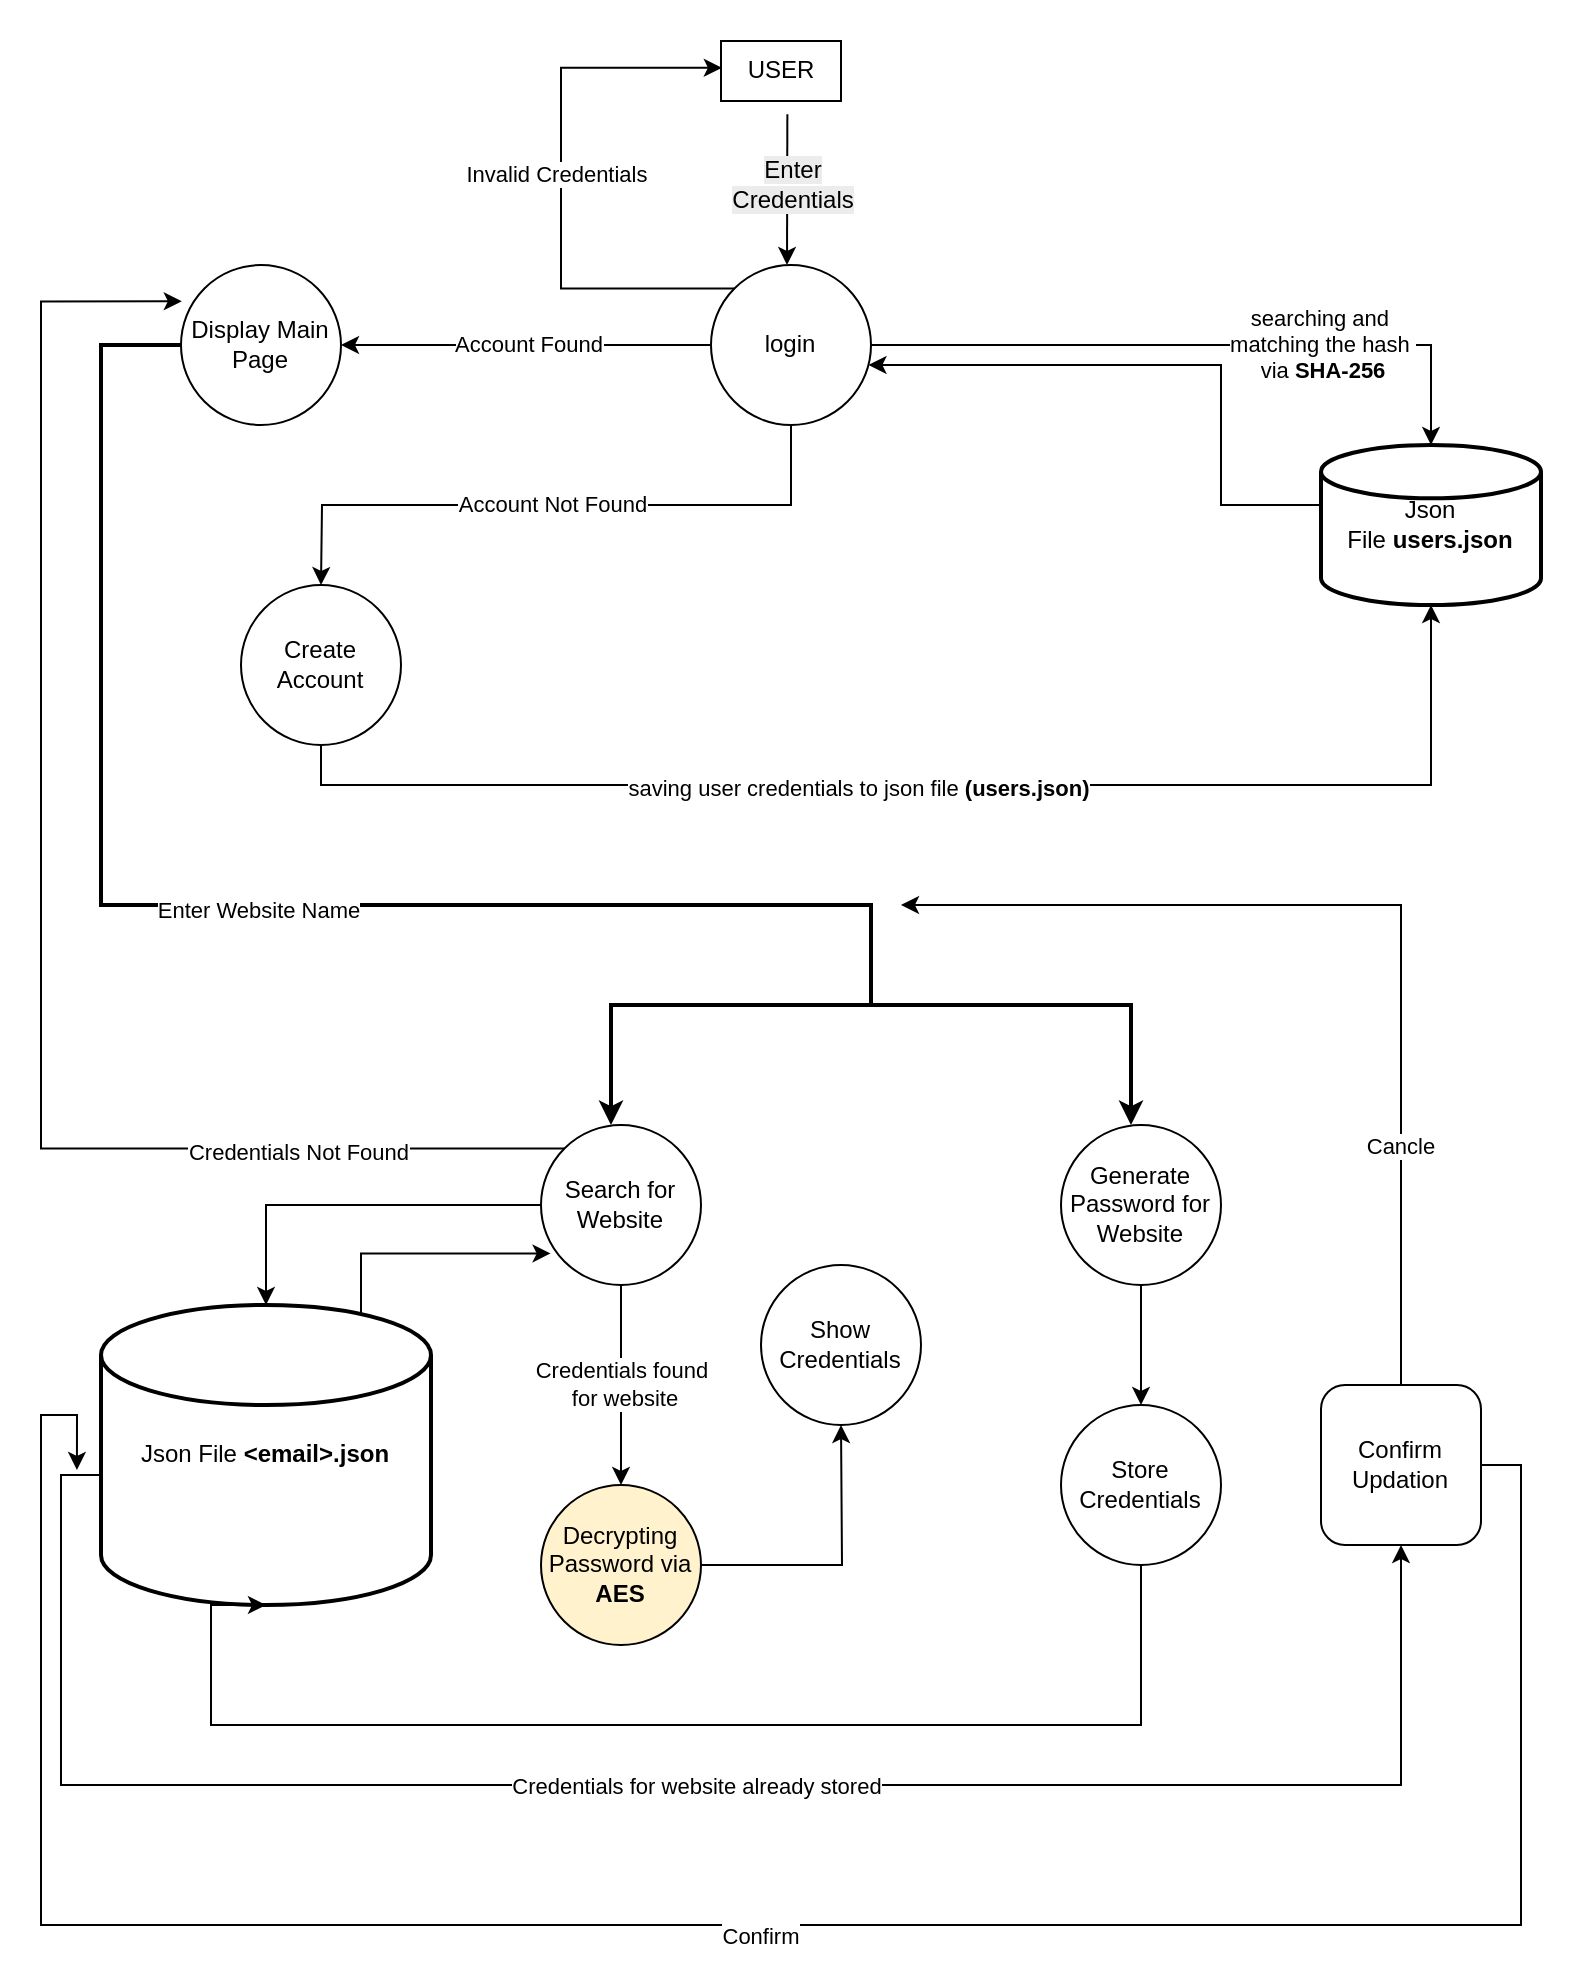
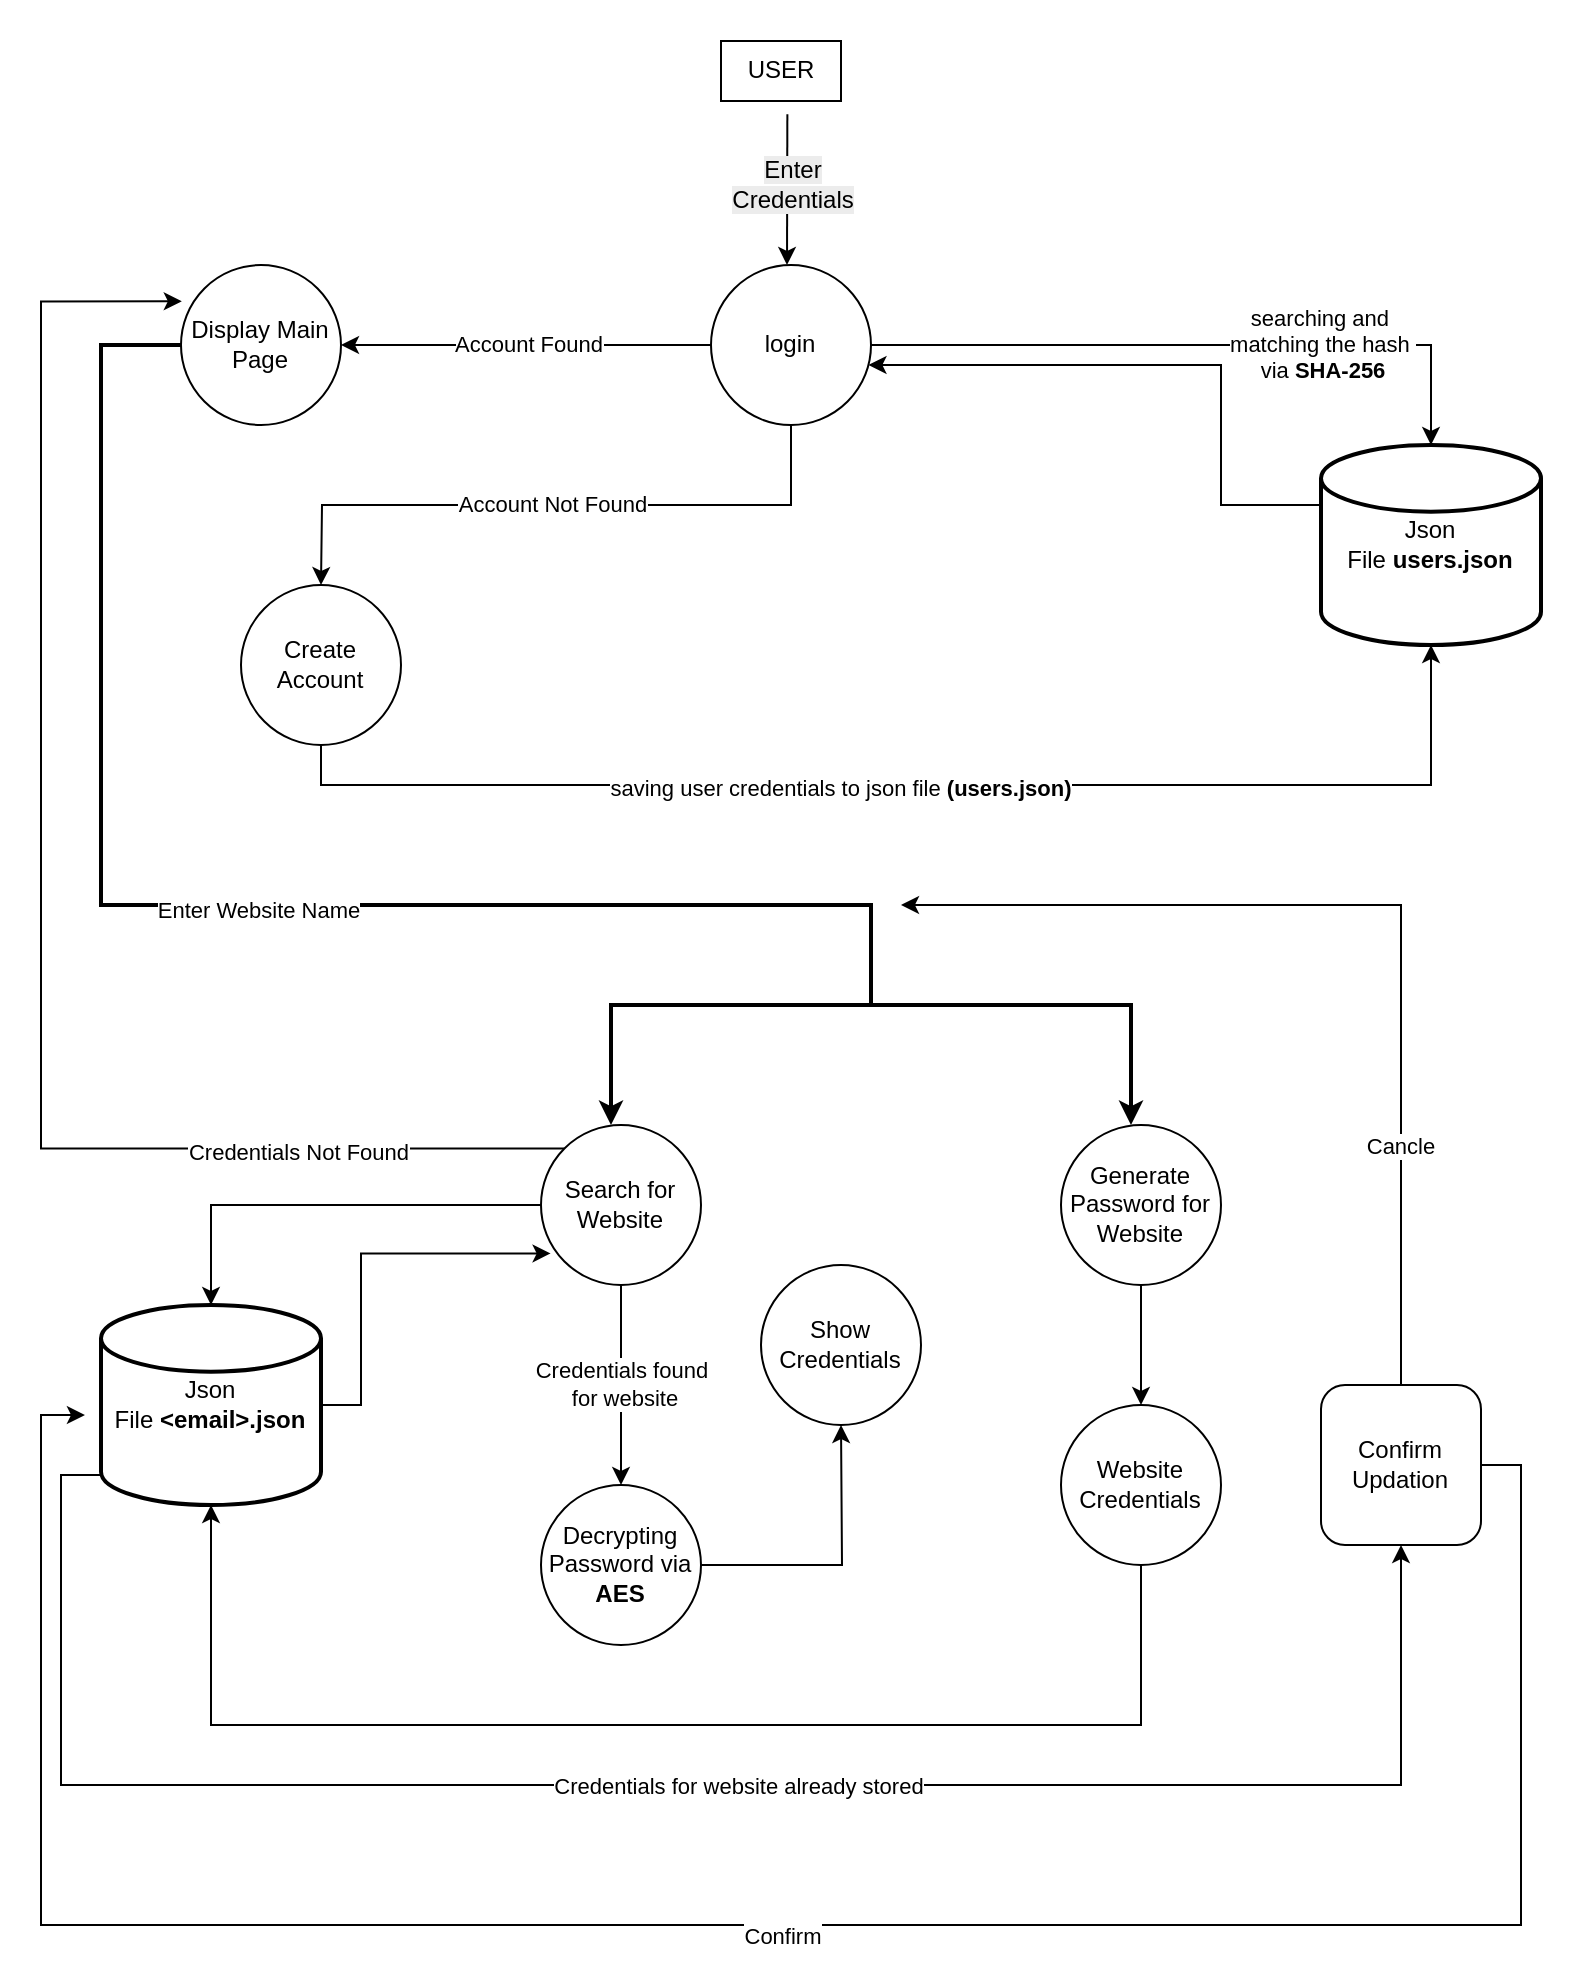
(561, 191) -> none
(1431, 525) -> (1431, 545)
(266, 1455) -> (211, 1405)
(1141, 1485) -> (1141, 1485)
(621, 1565) -> (621, 1565)
